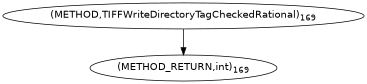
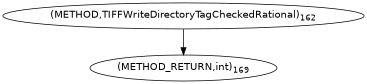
(308, 15) -> (308, 15)
